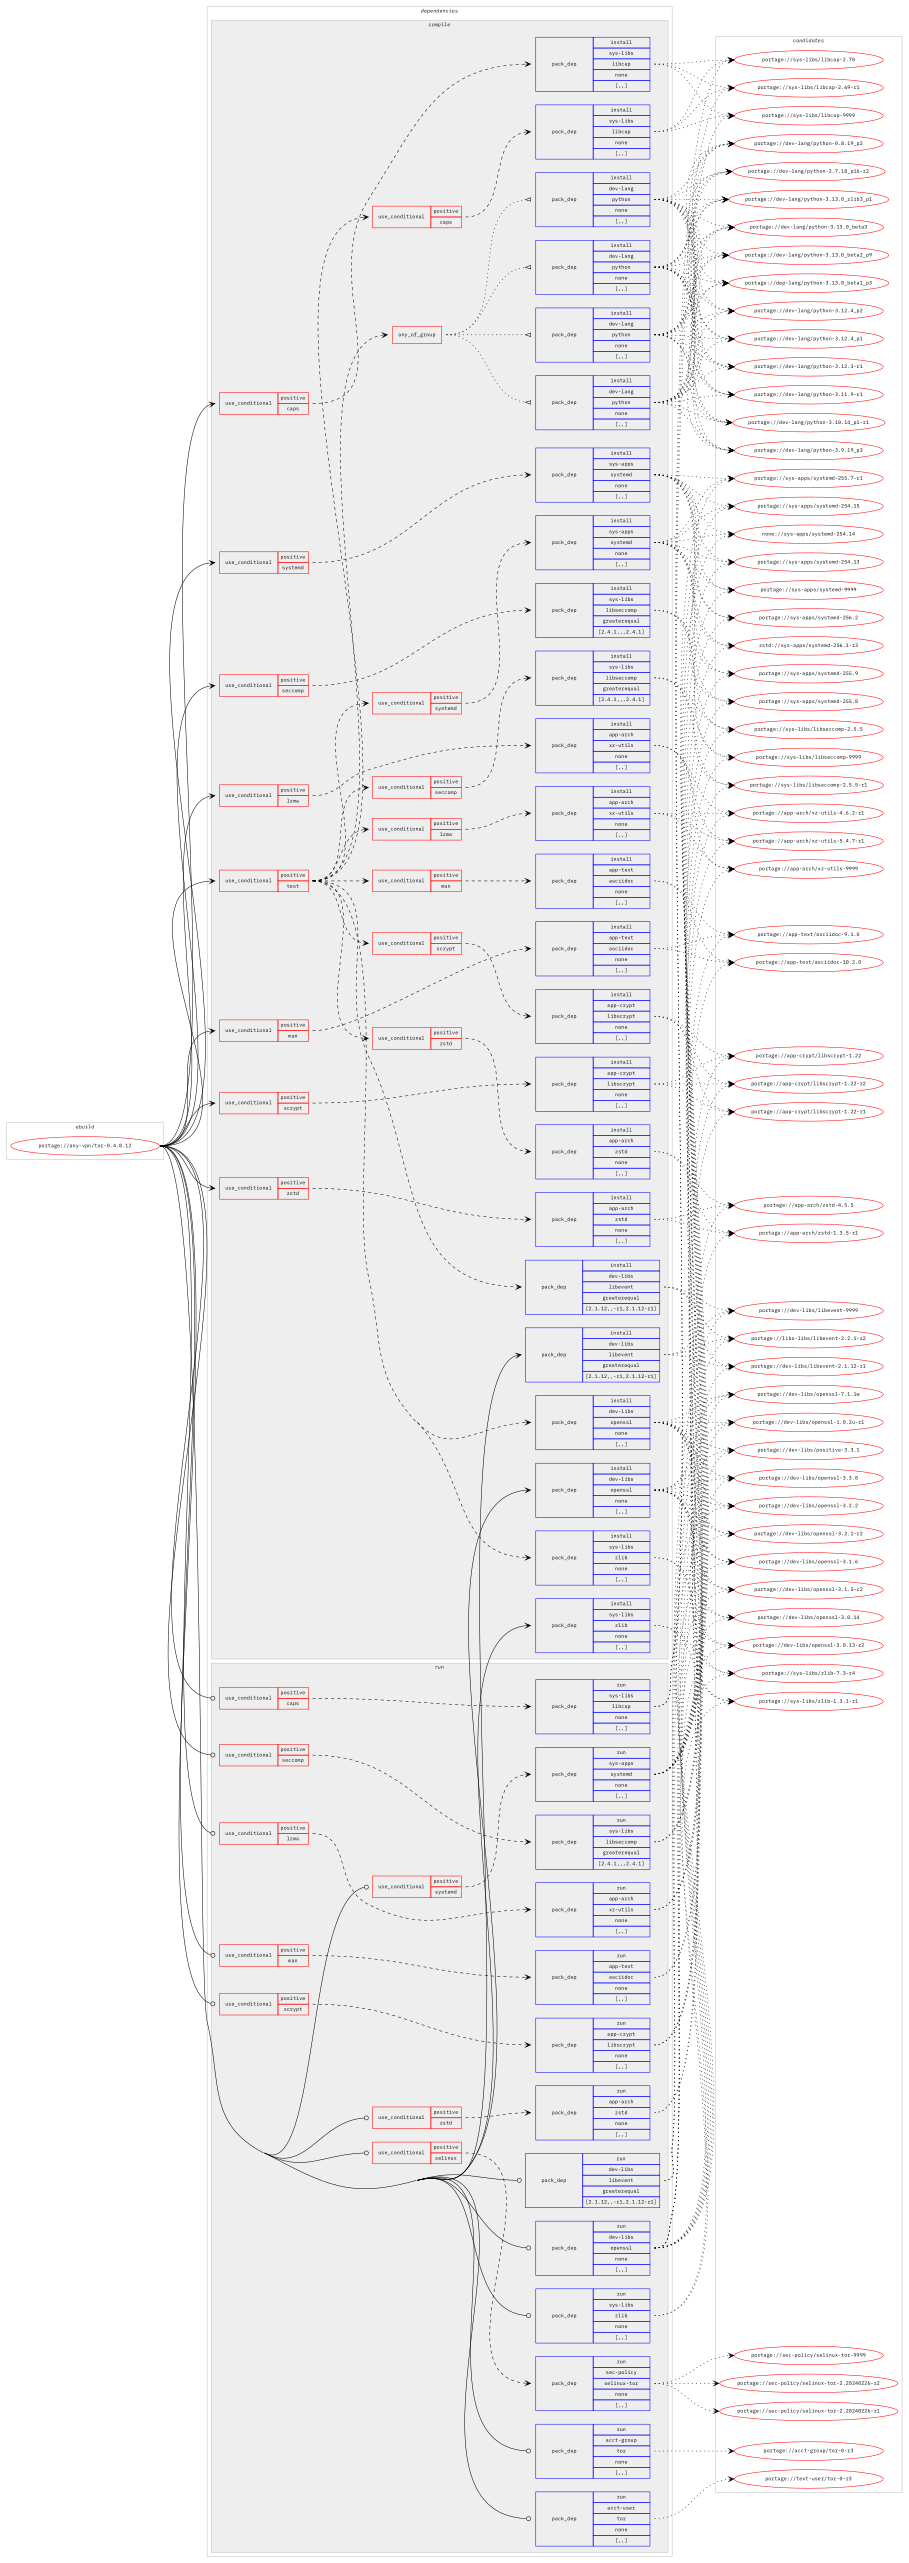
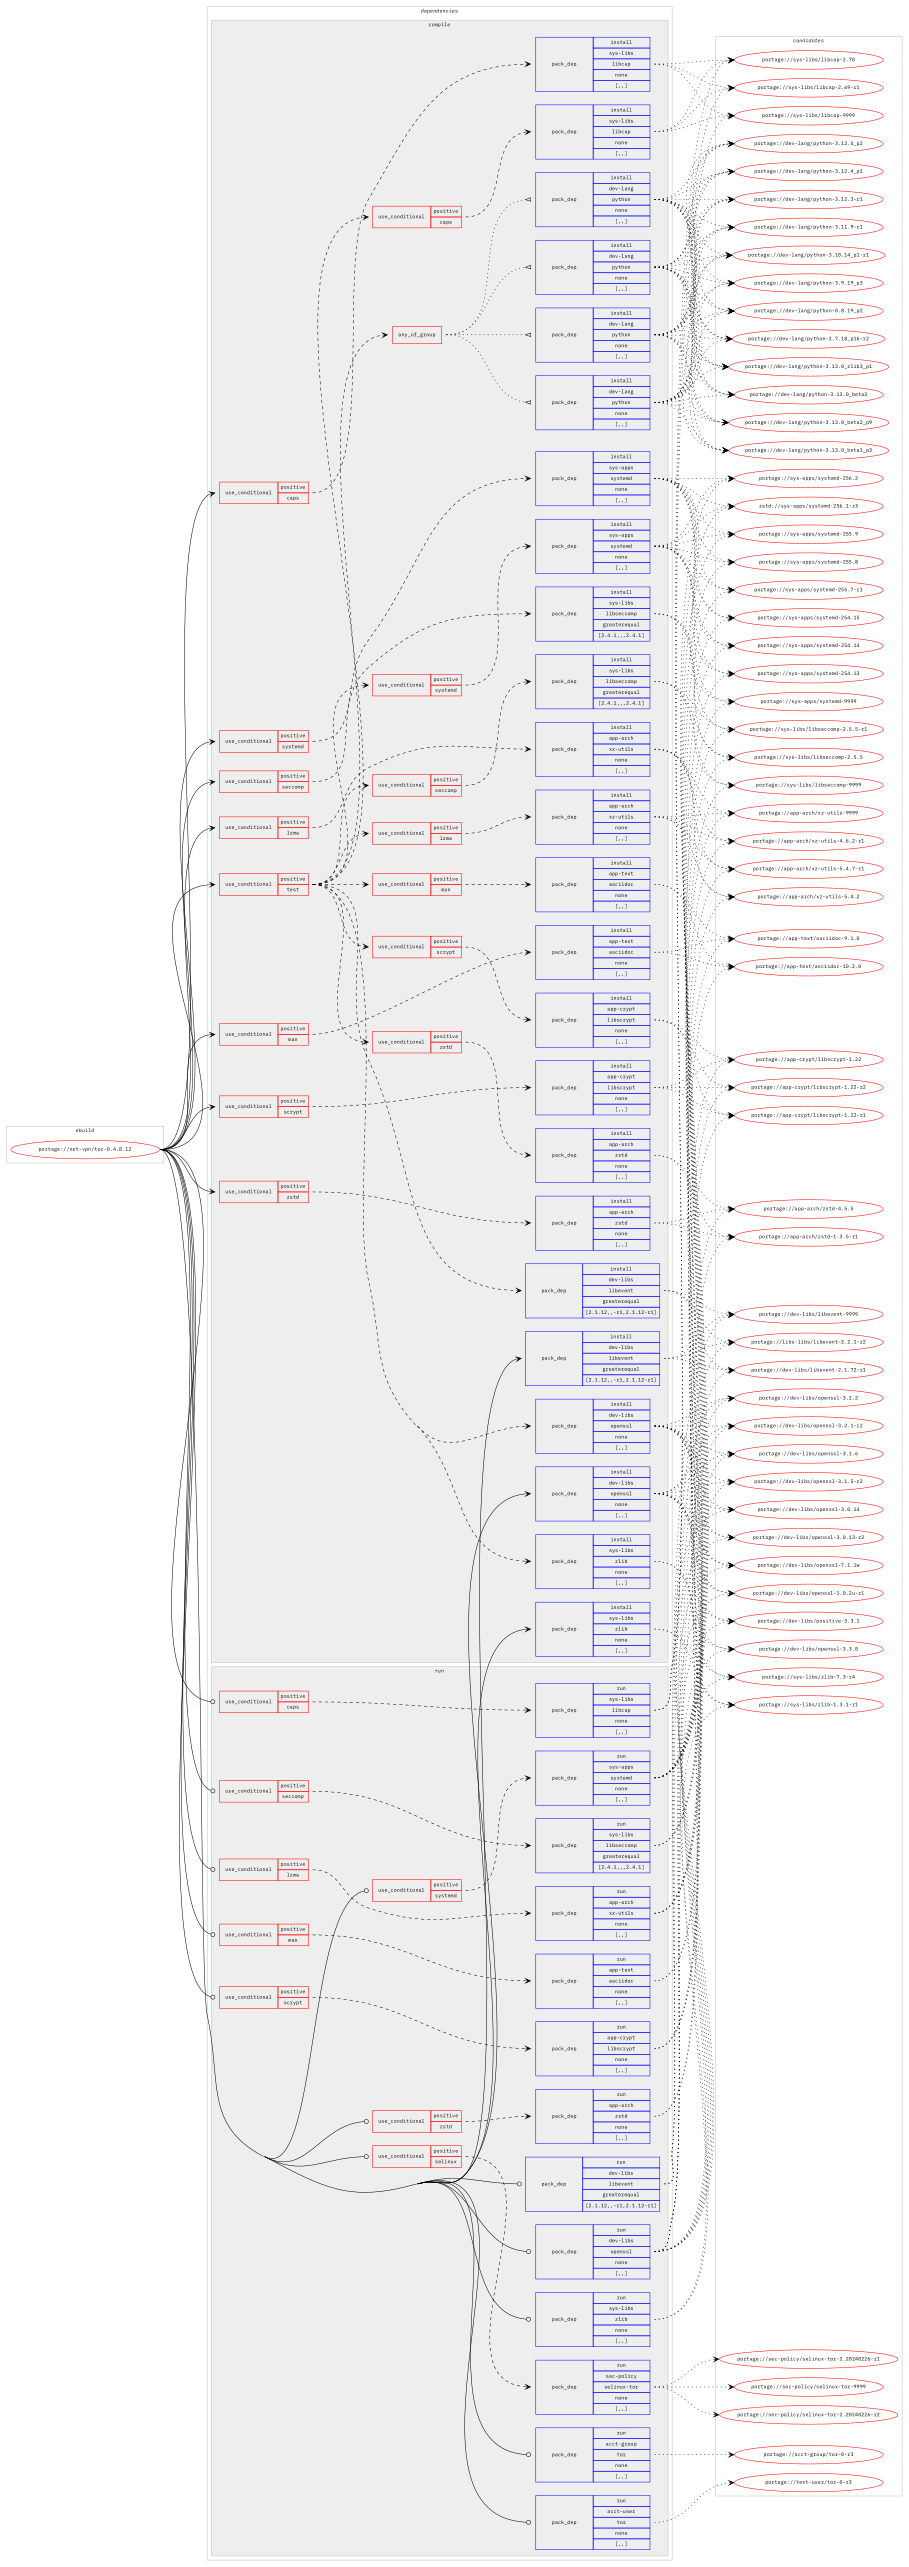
(809, 283) -> (809, 451)
(809, 534) -> (809, 646)
none -> (809, 897)
(85, 1146) -> (85, 1150)
(809, 1367) -> (809, 1370)
